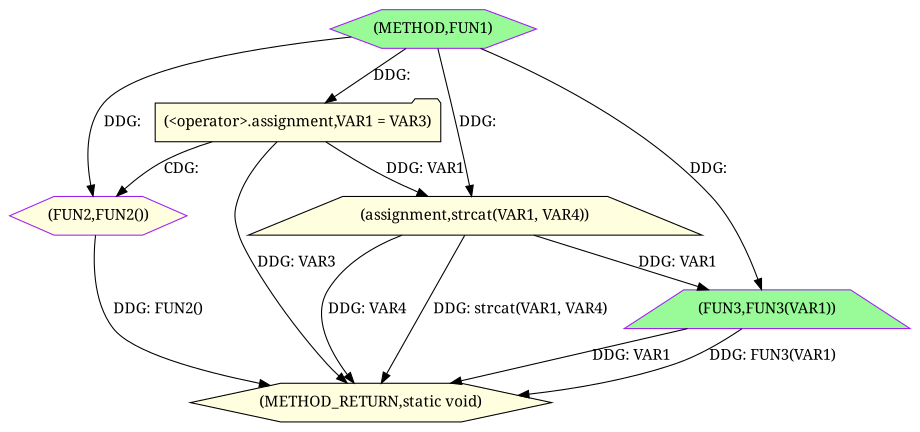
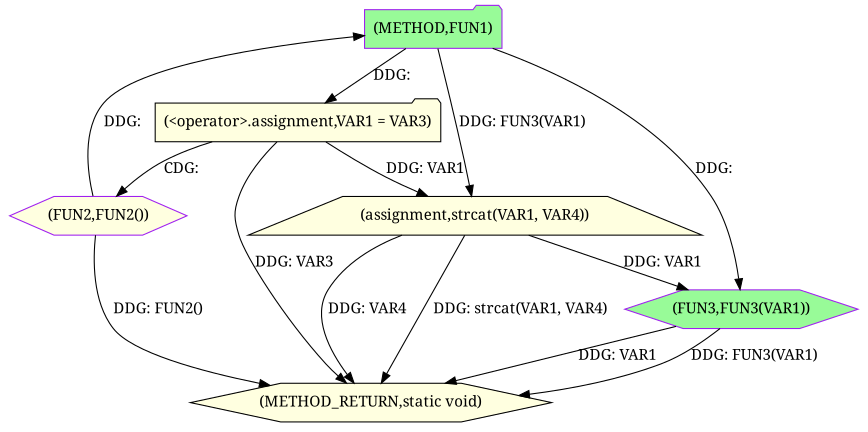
(433, 29) -> (433, 29)
(181, 66) -> (177, 67)
(480, 122) -> (522, 122)
(767, 309) -> (741, 309)
